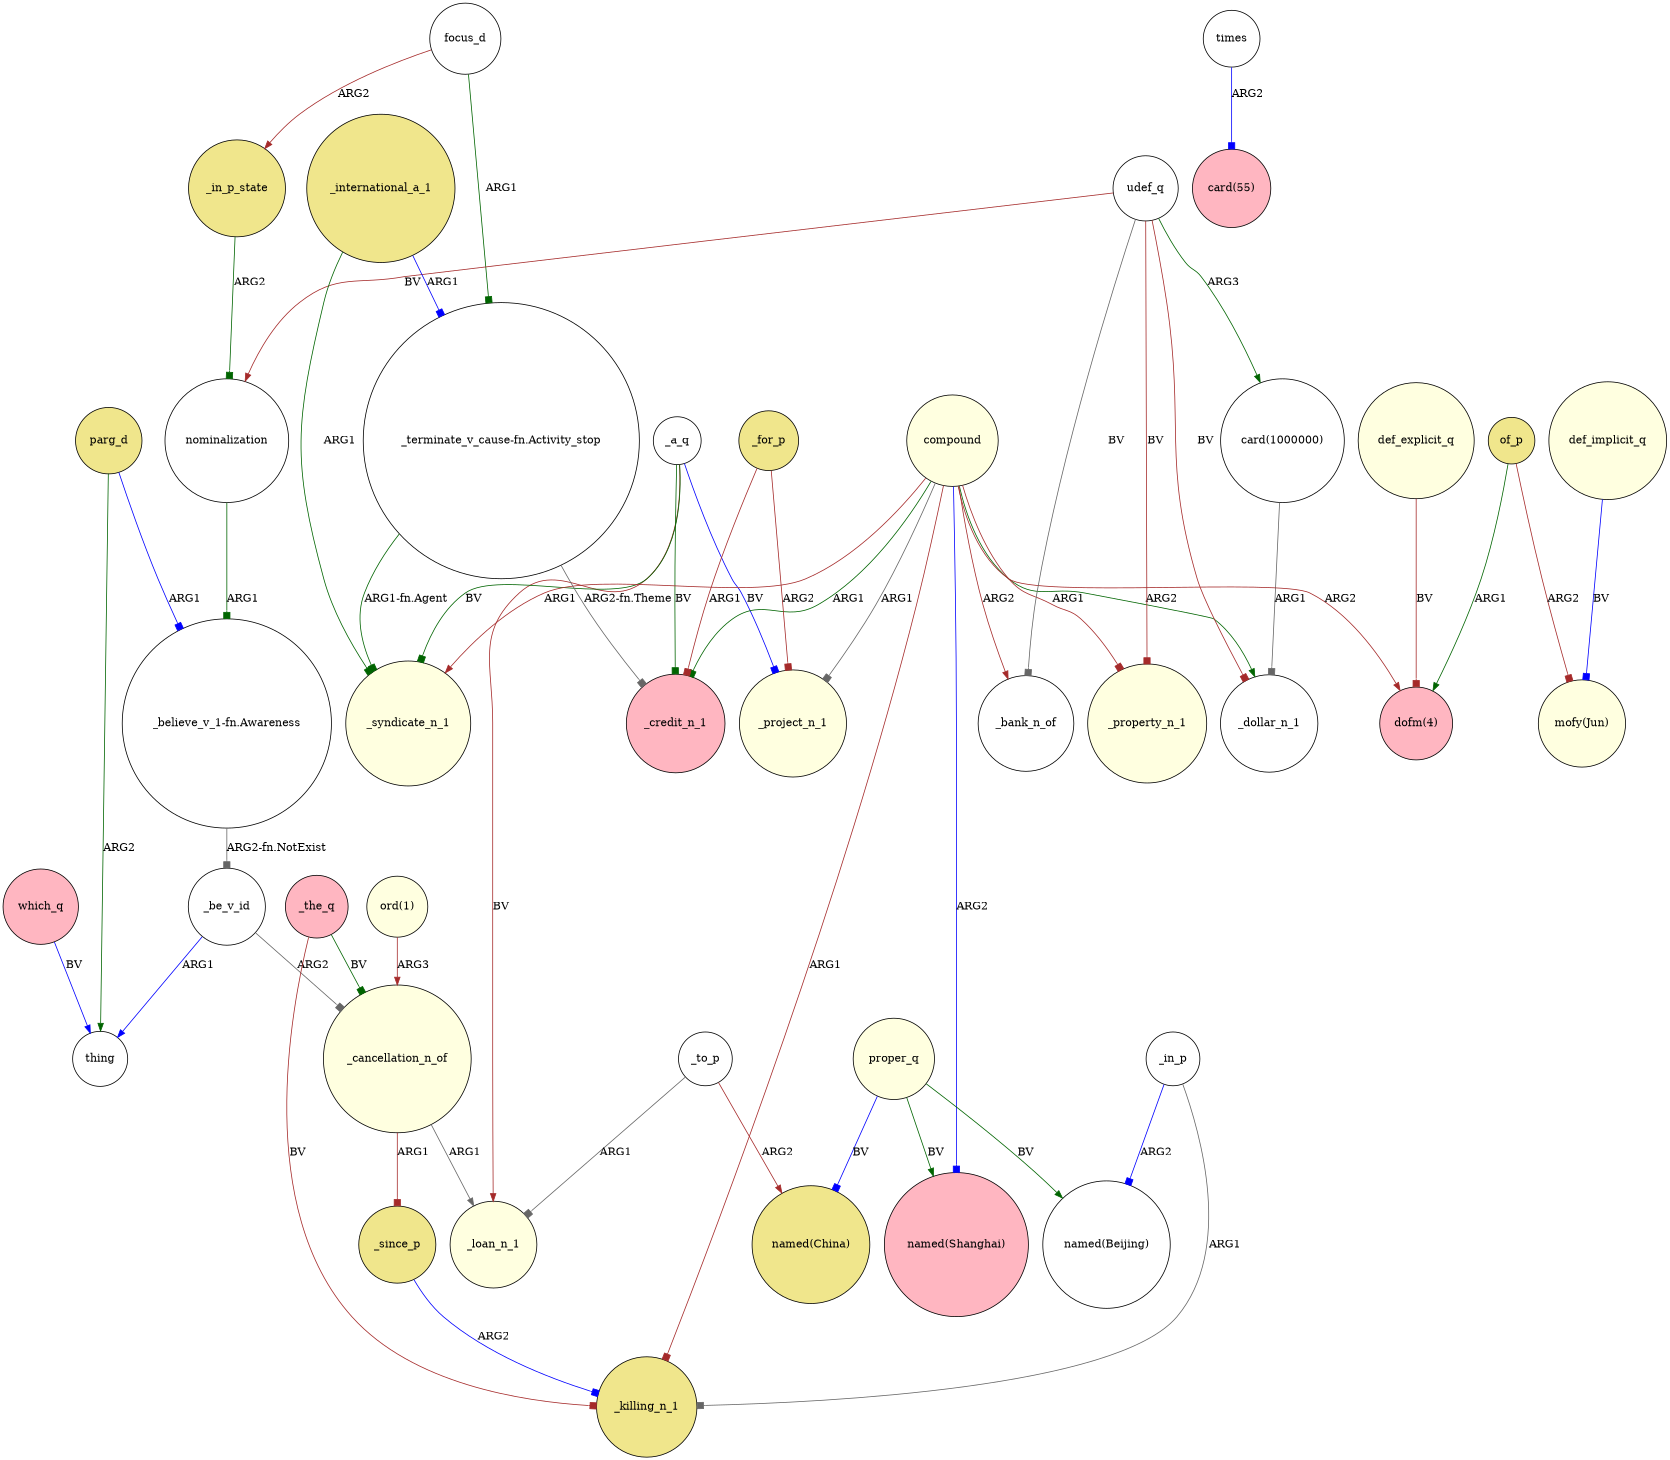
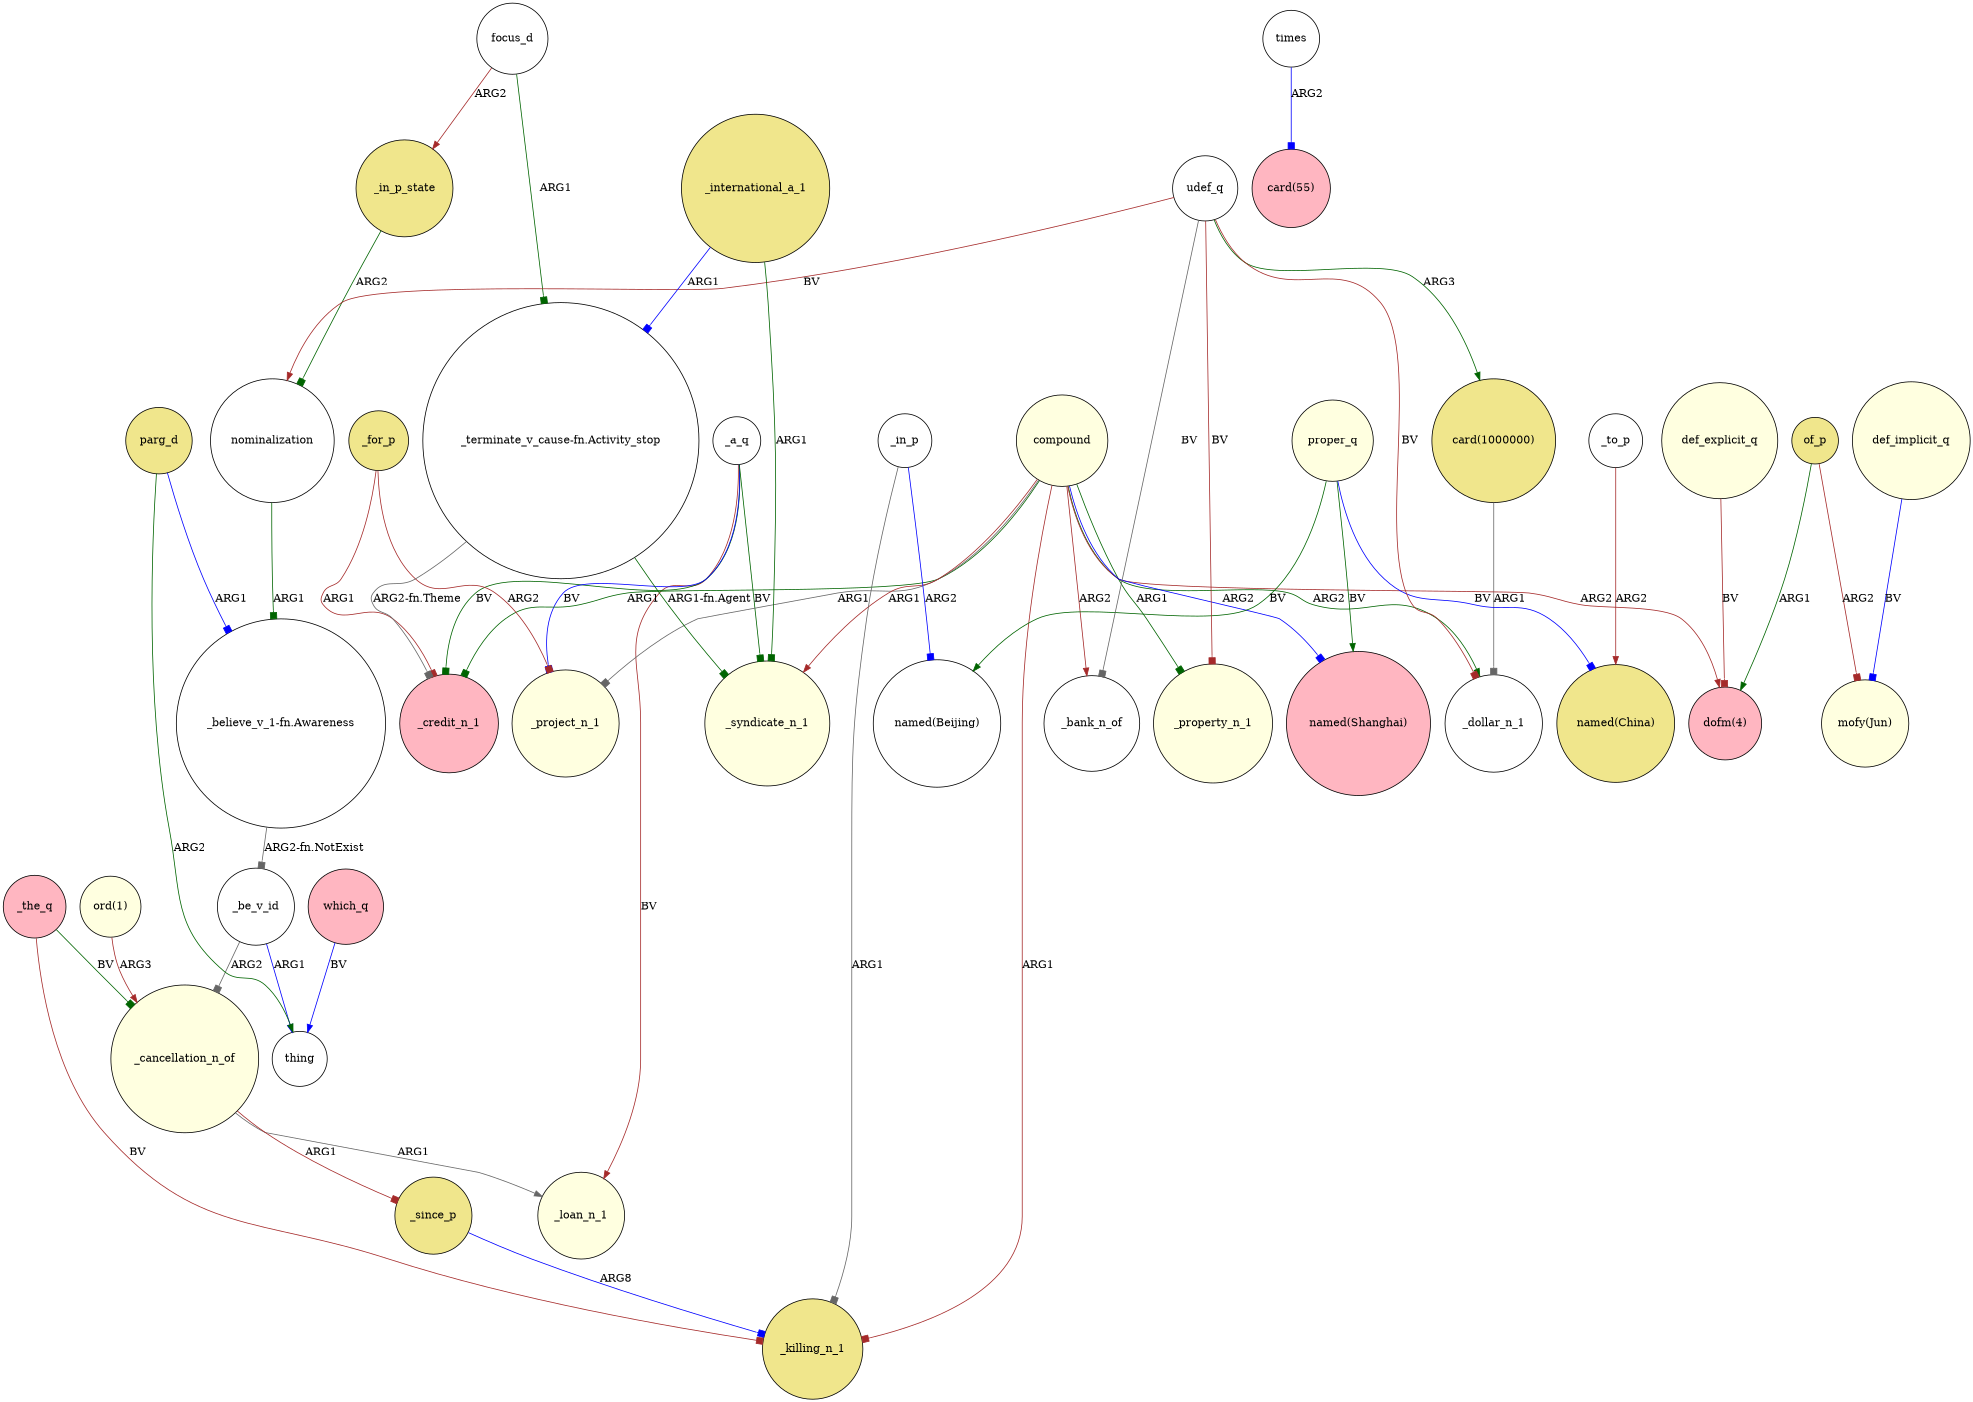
(1282, 441) -> (1494, 441)
(1044, 601) -> (1127, 593)
(608, 1144) -> none
(494, 1337) -> (616, 1279)
